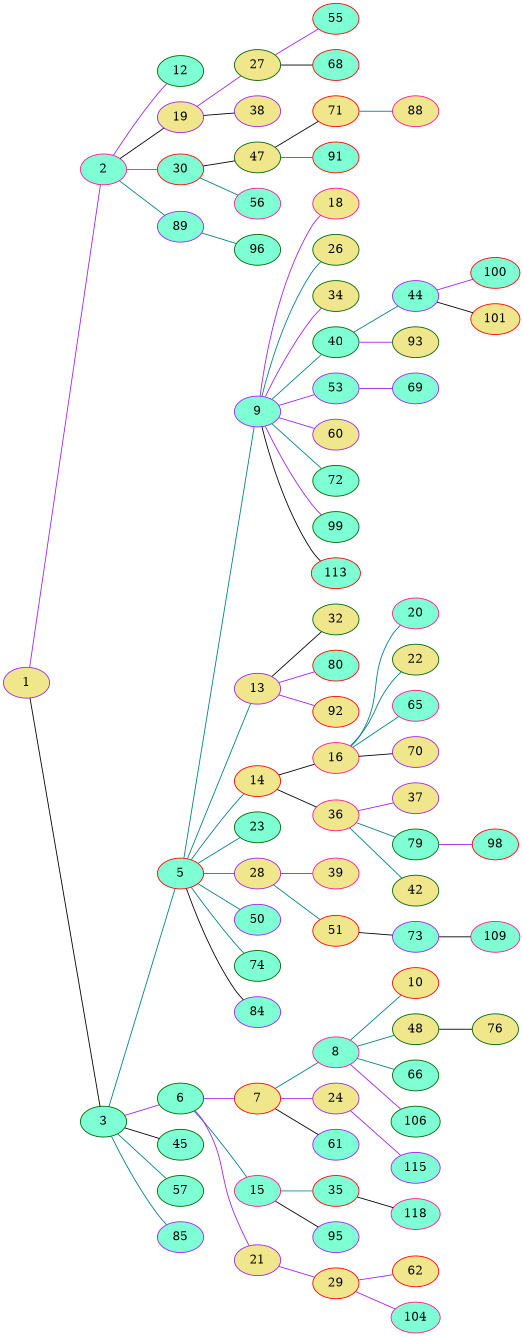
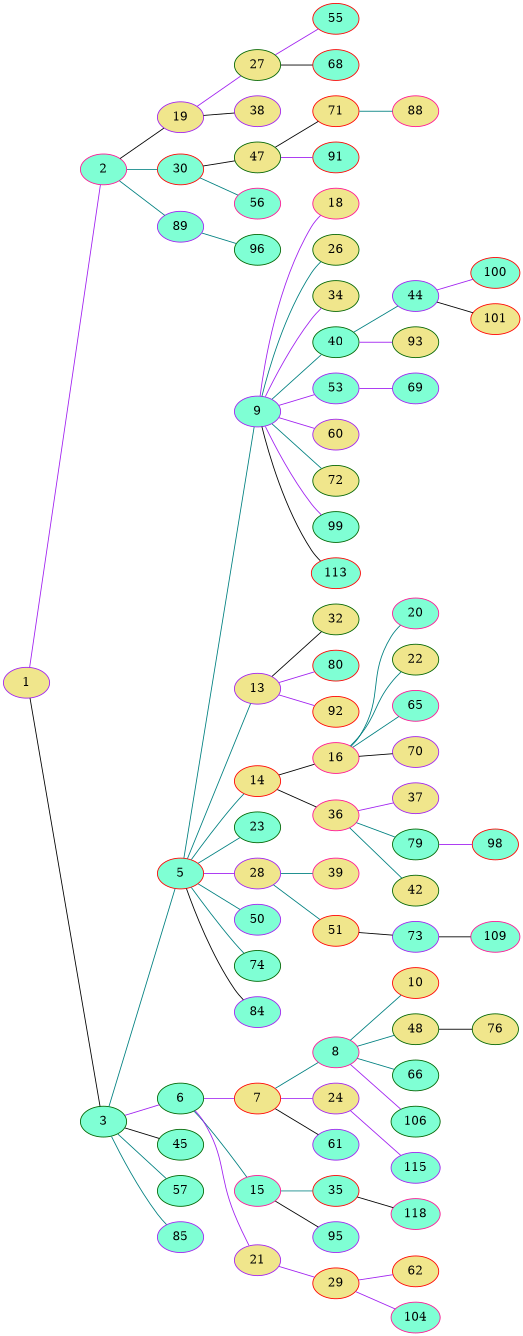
(181, 71) -> none
(336, 481) -> (336, 481)
